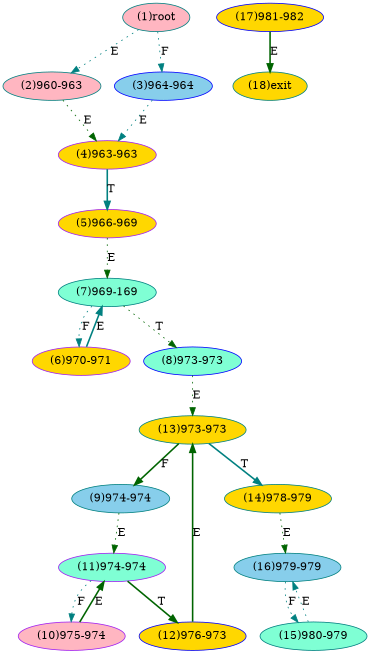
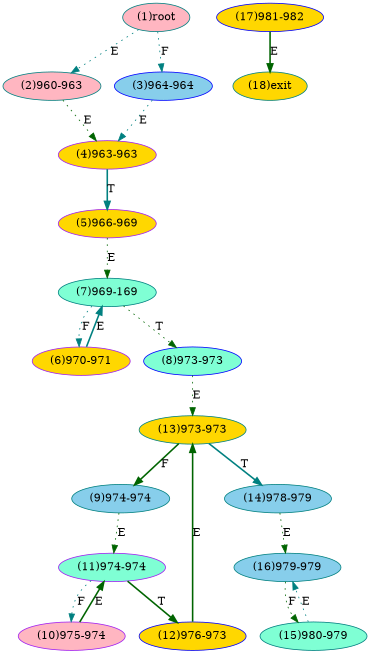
(278, 499) -> (278, 499)
(286, 600) -> (286, 600)
